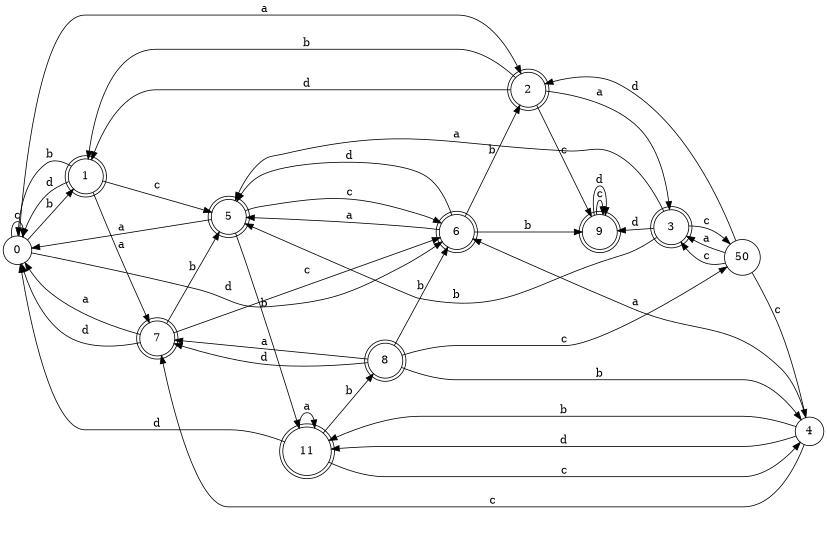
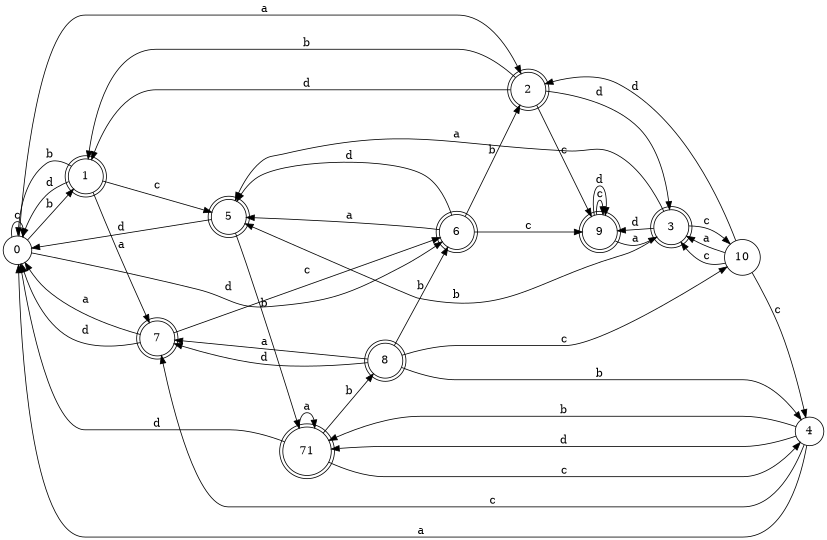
(600, 93) -> (600, 93)
(341, 199) -> none
(528, 226) -> (528, 226)
(122, 228) -> (122, 228)
none -> (632, 245)
(742, 257) -> (742, 257)
(191, 281) -> none
(657, 317) -> (332, 537)
(307, 451) -> (307, 451)
